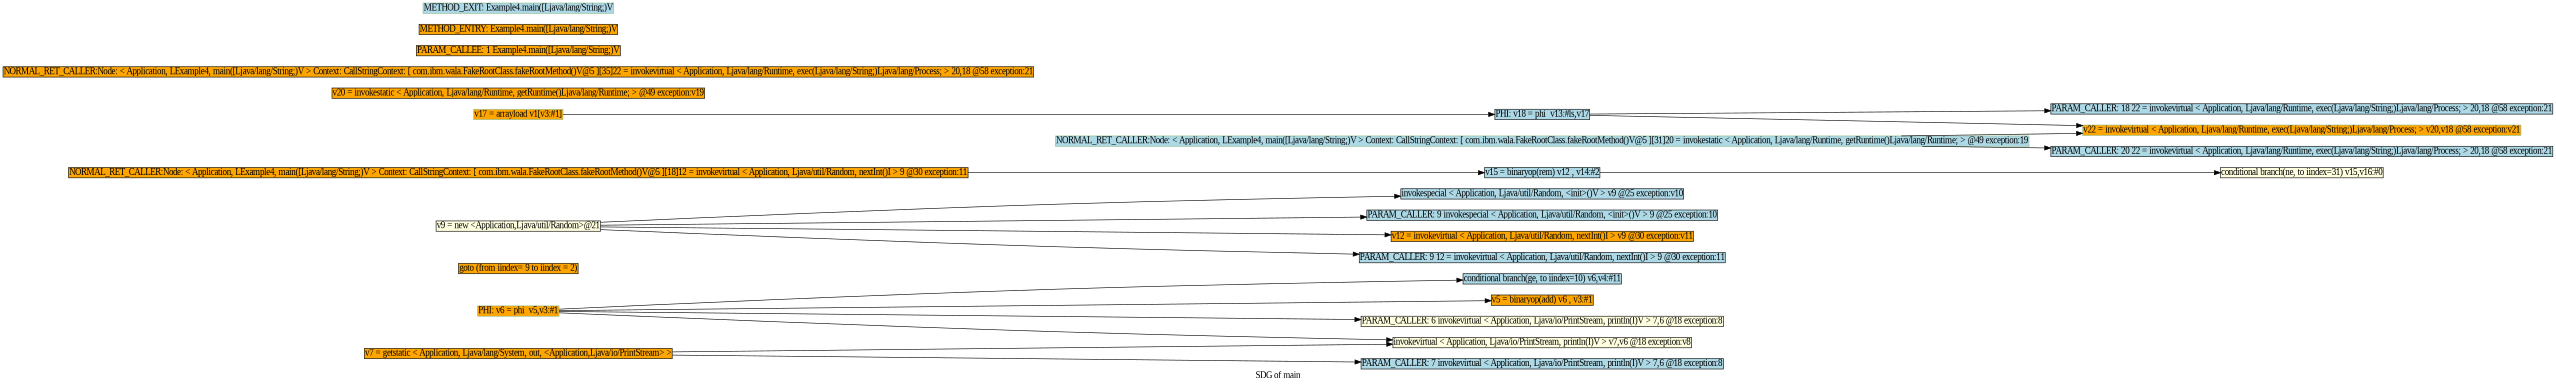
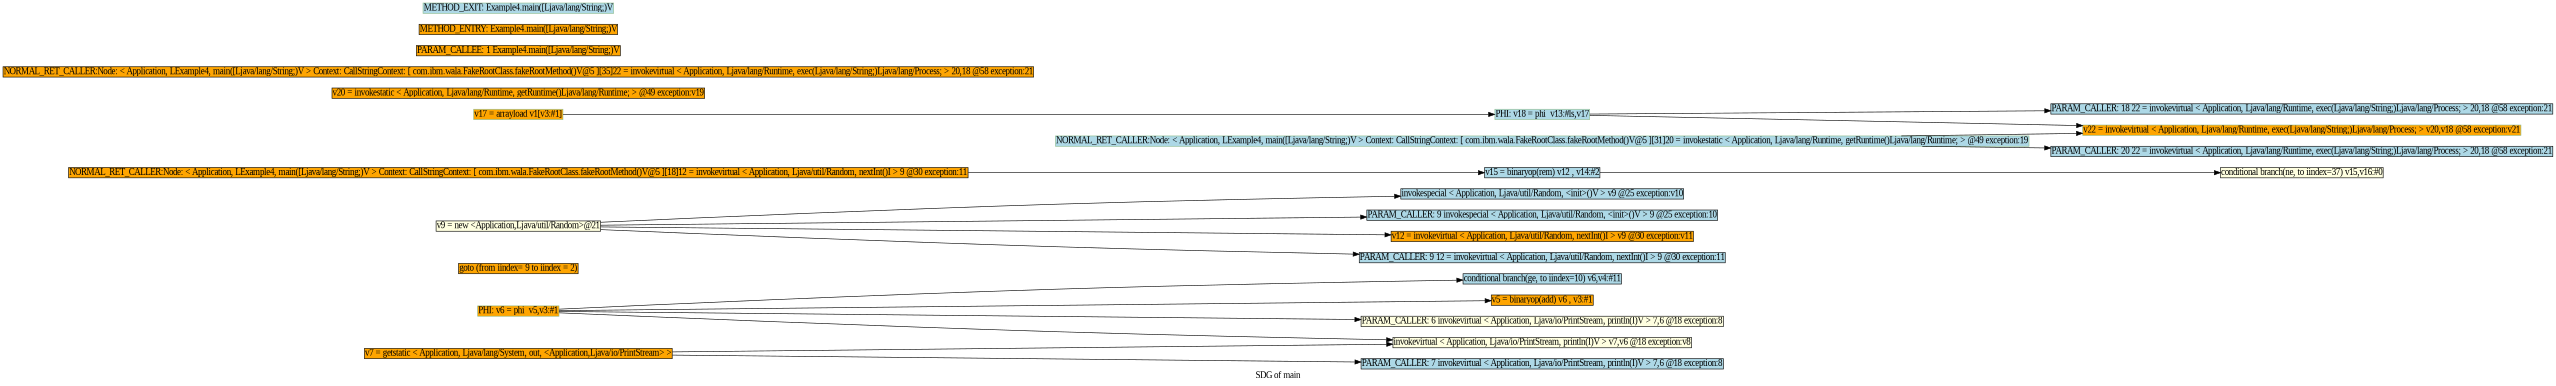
(1542, 114) -> (1542, 114)
(2302, 173) -> (2302, 173)
